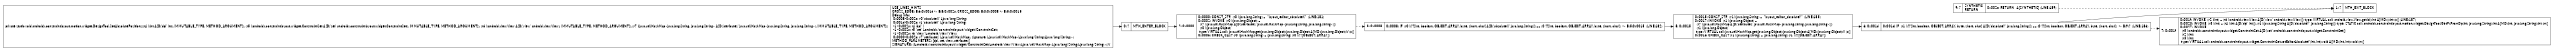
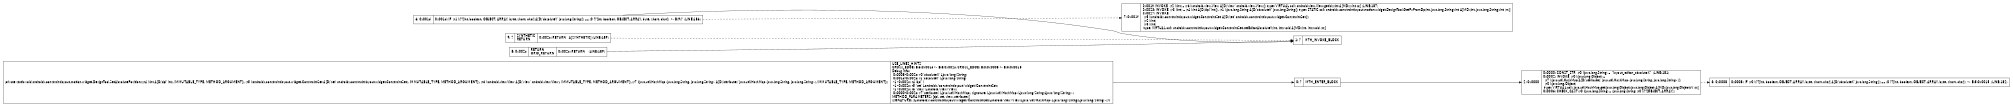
(2360, 8) -> (1322, 40)
(1763, 27) -> none
none -> (558, 52)
